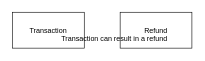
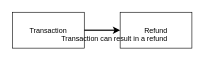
none -> (99, 30)
